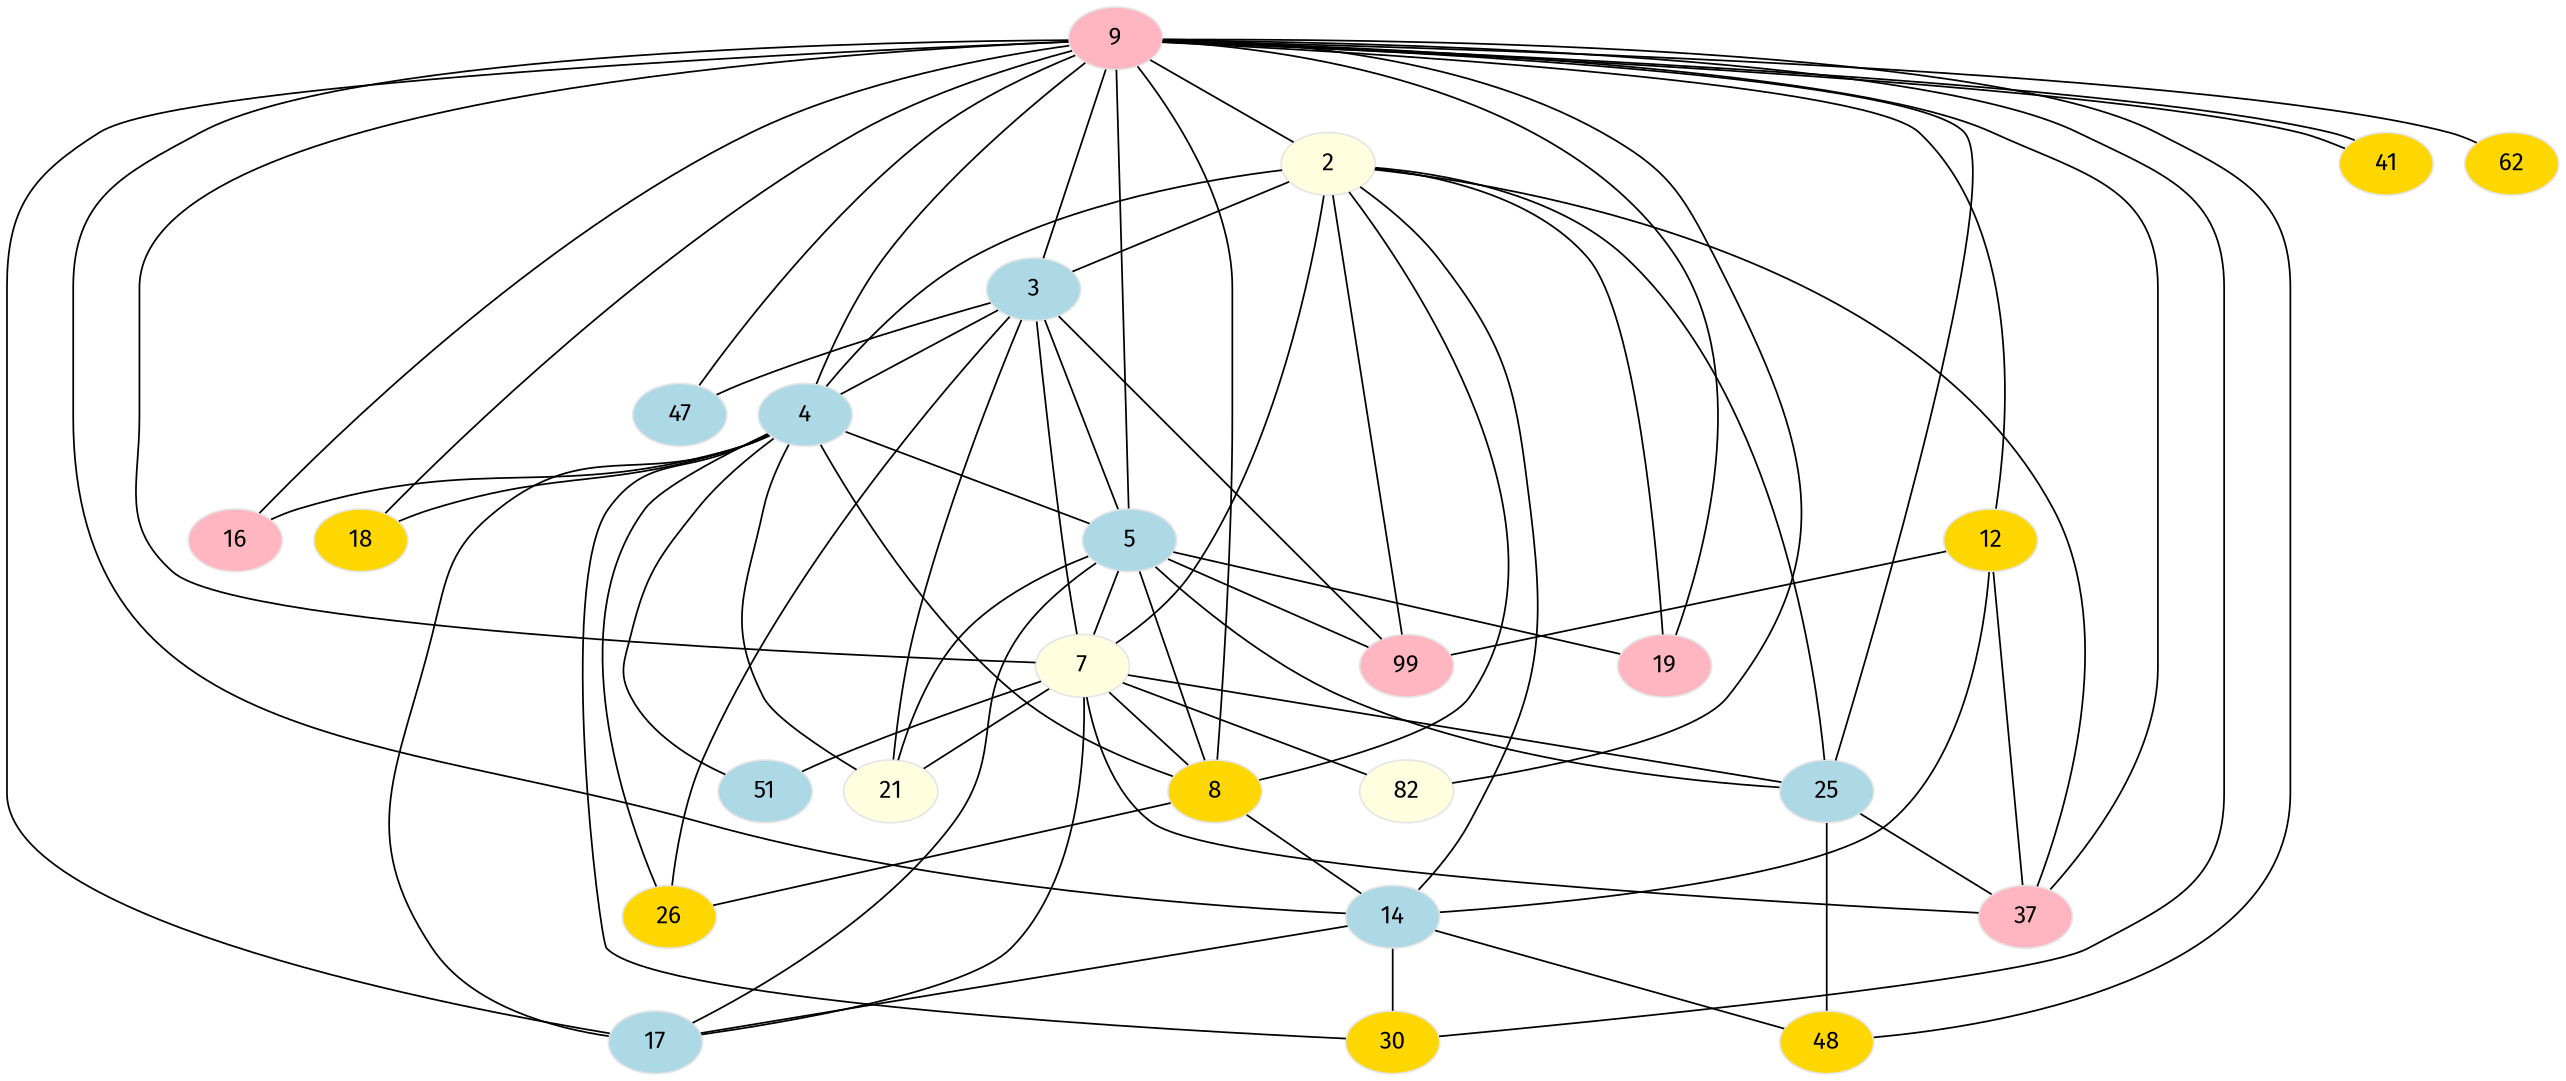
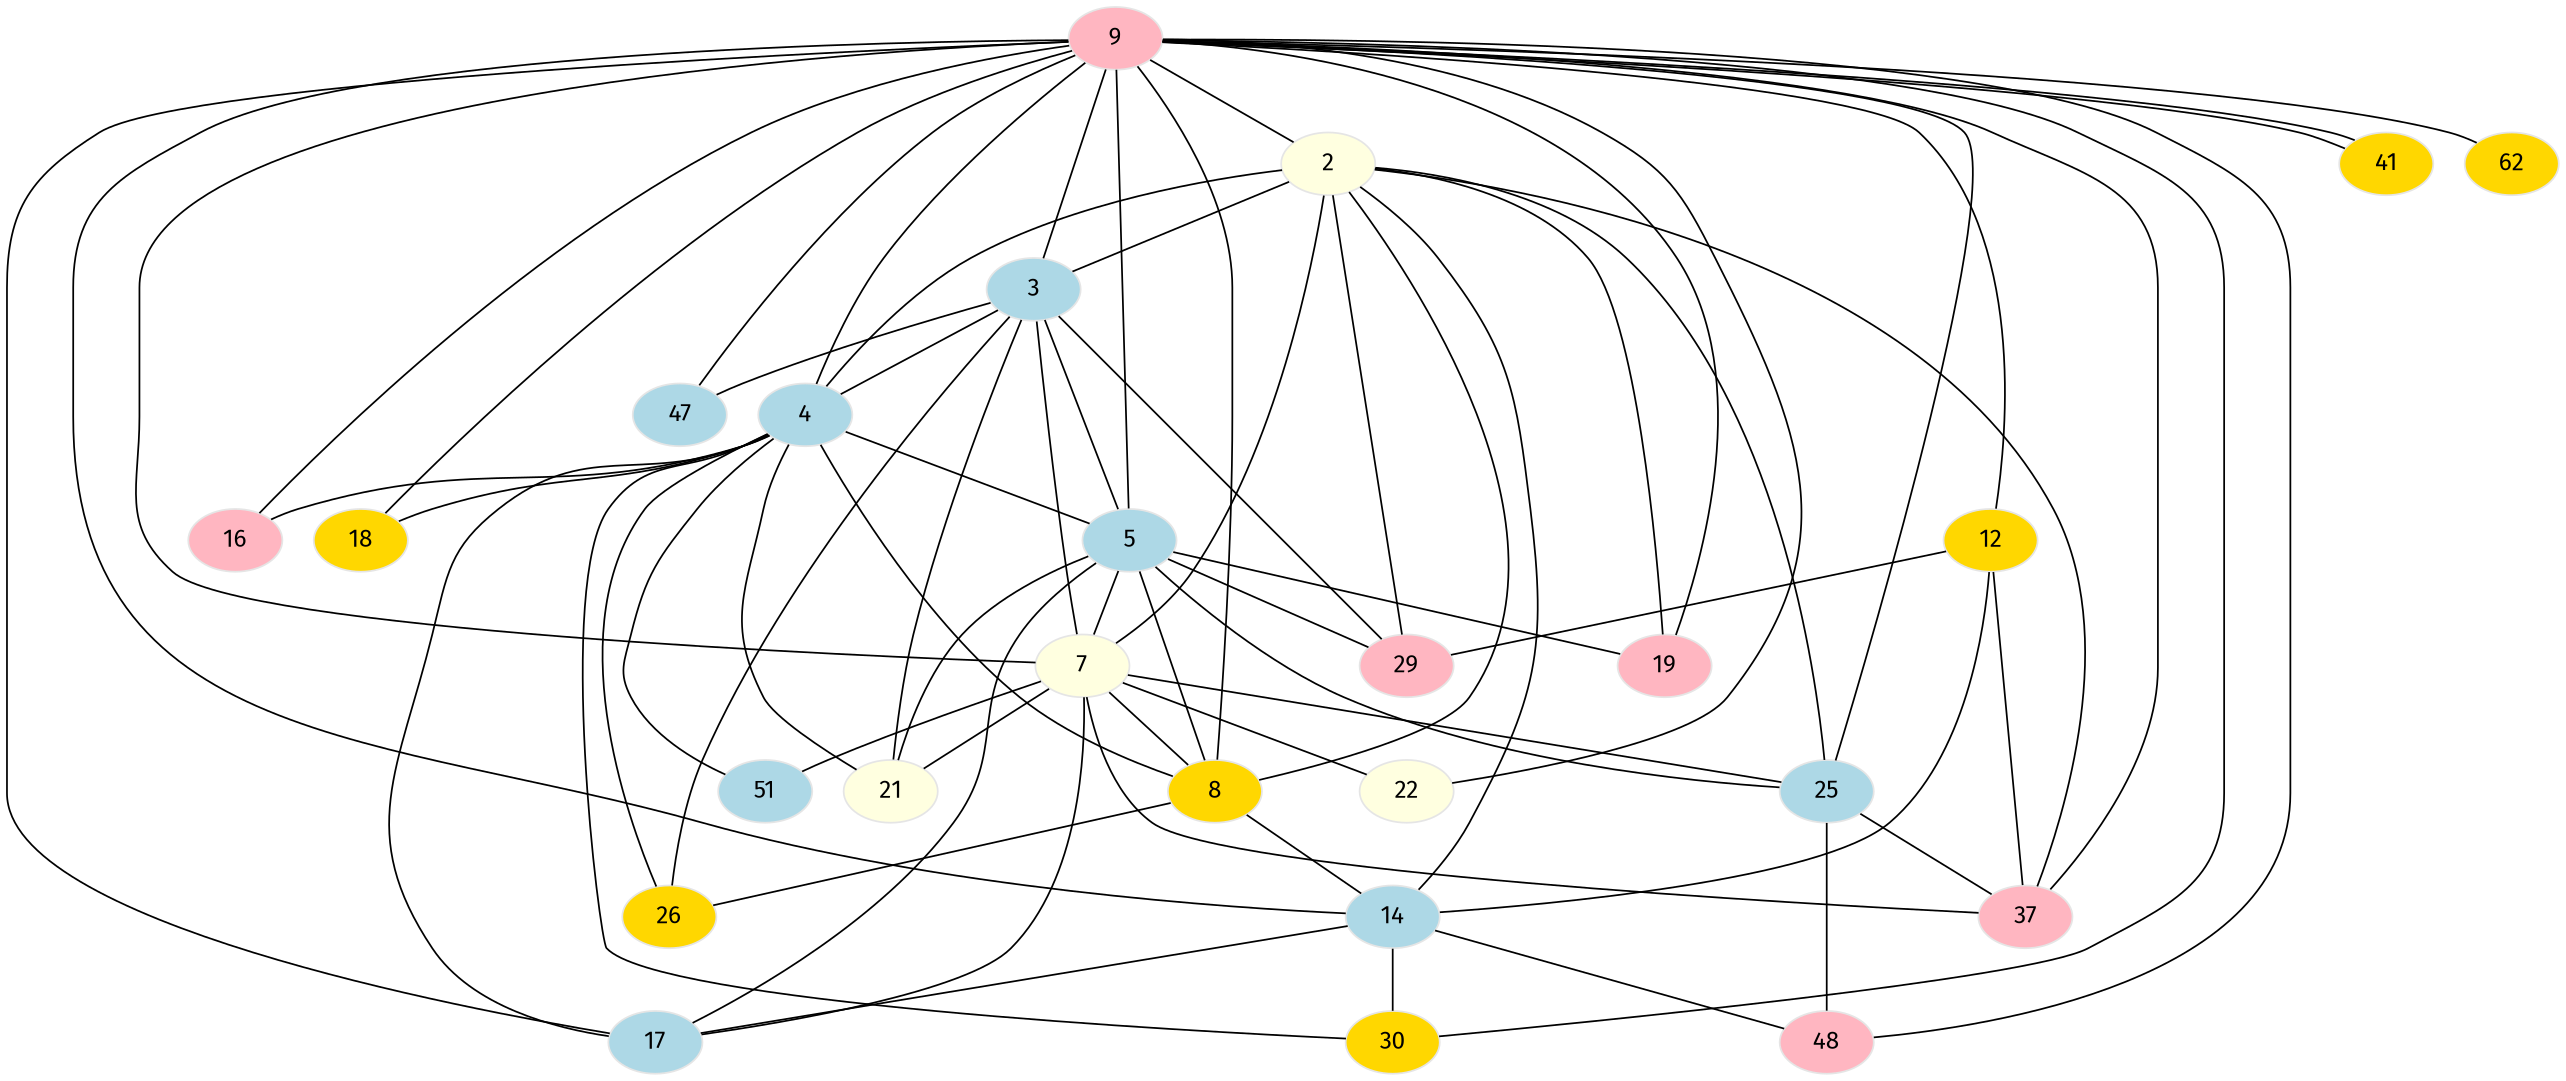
(1407, 666) -> (1407, 666)
(1407, 791) -> (1407, 791)
(1827, 1042) -> (1827, 1042)
